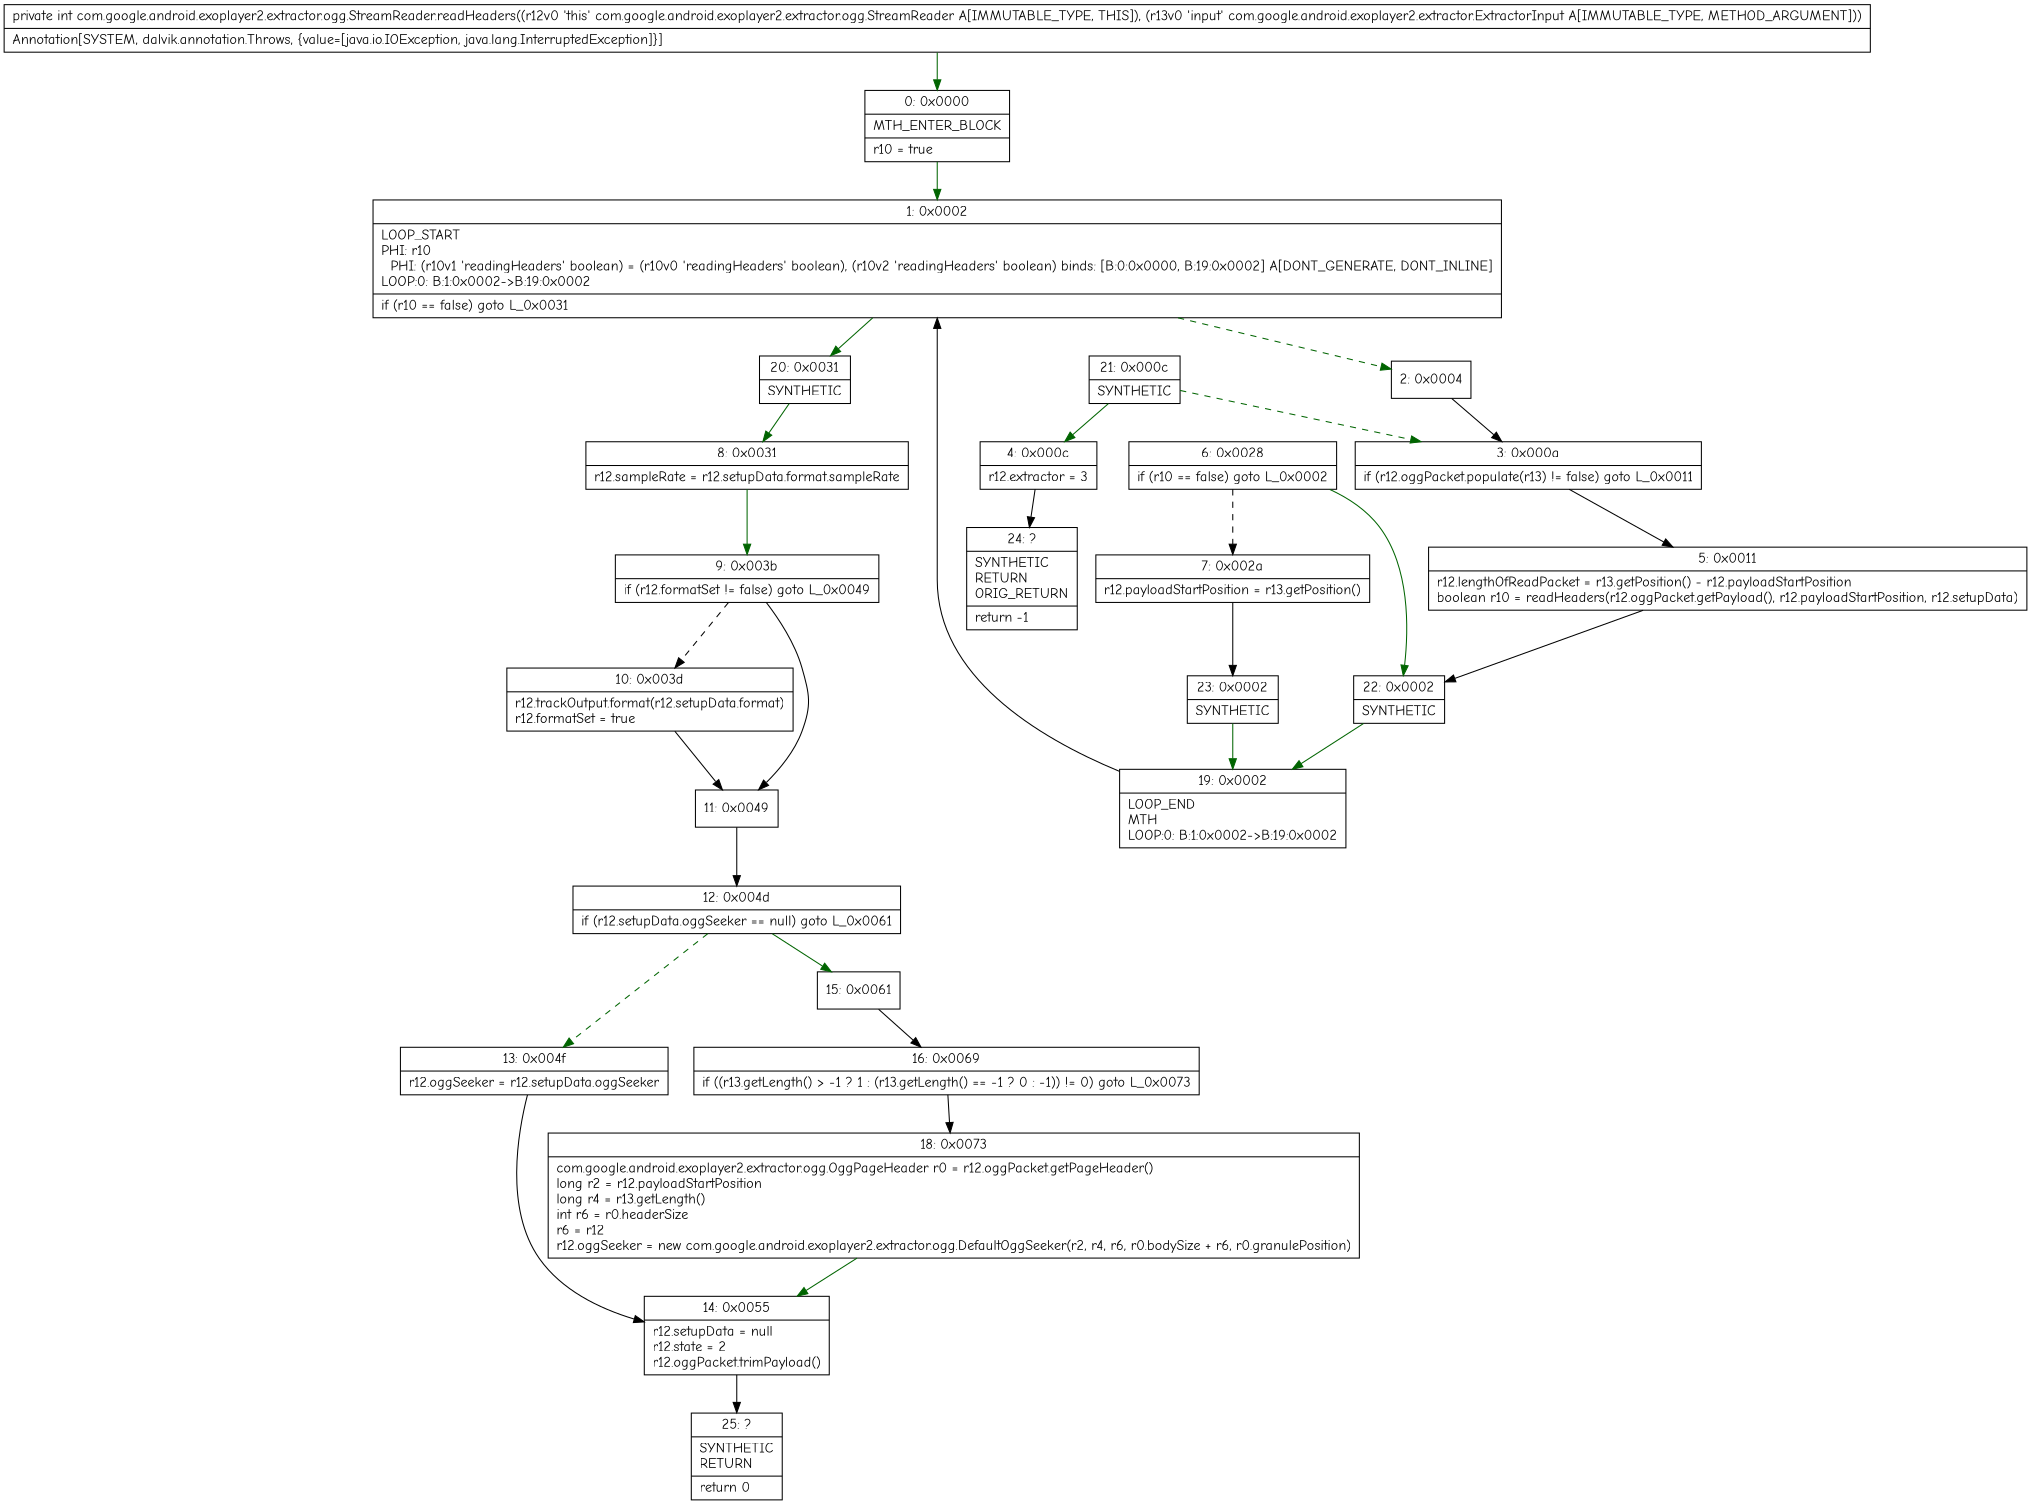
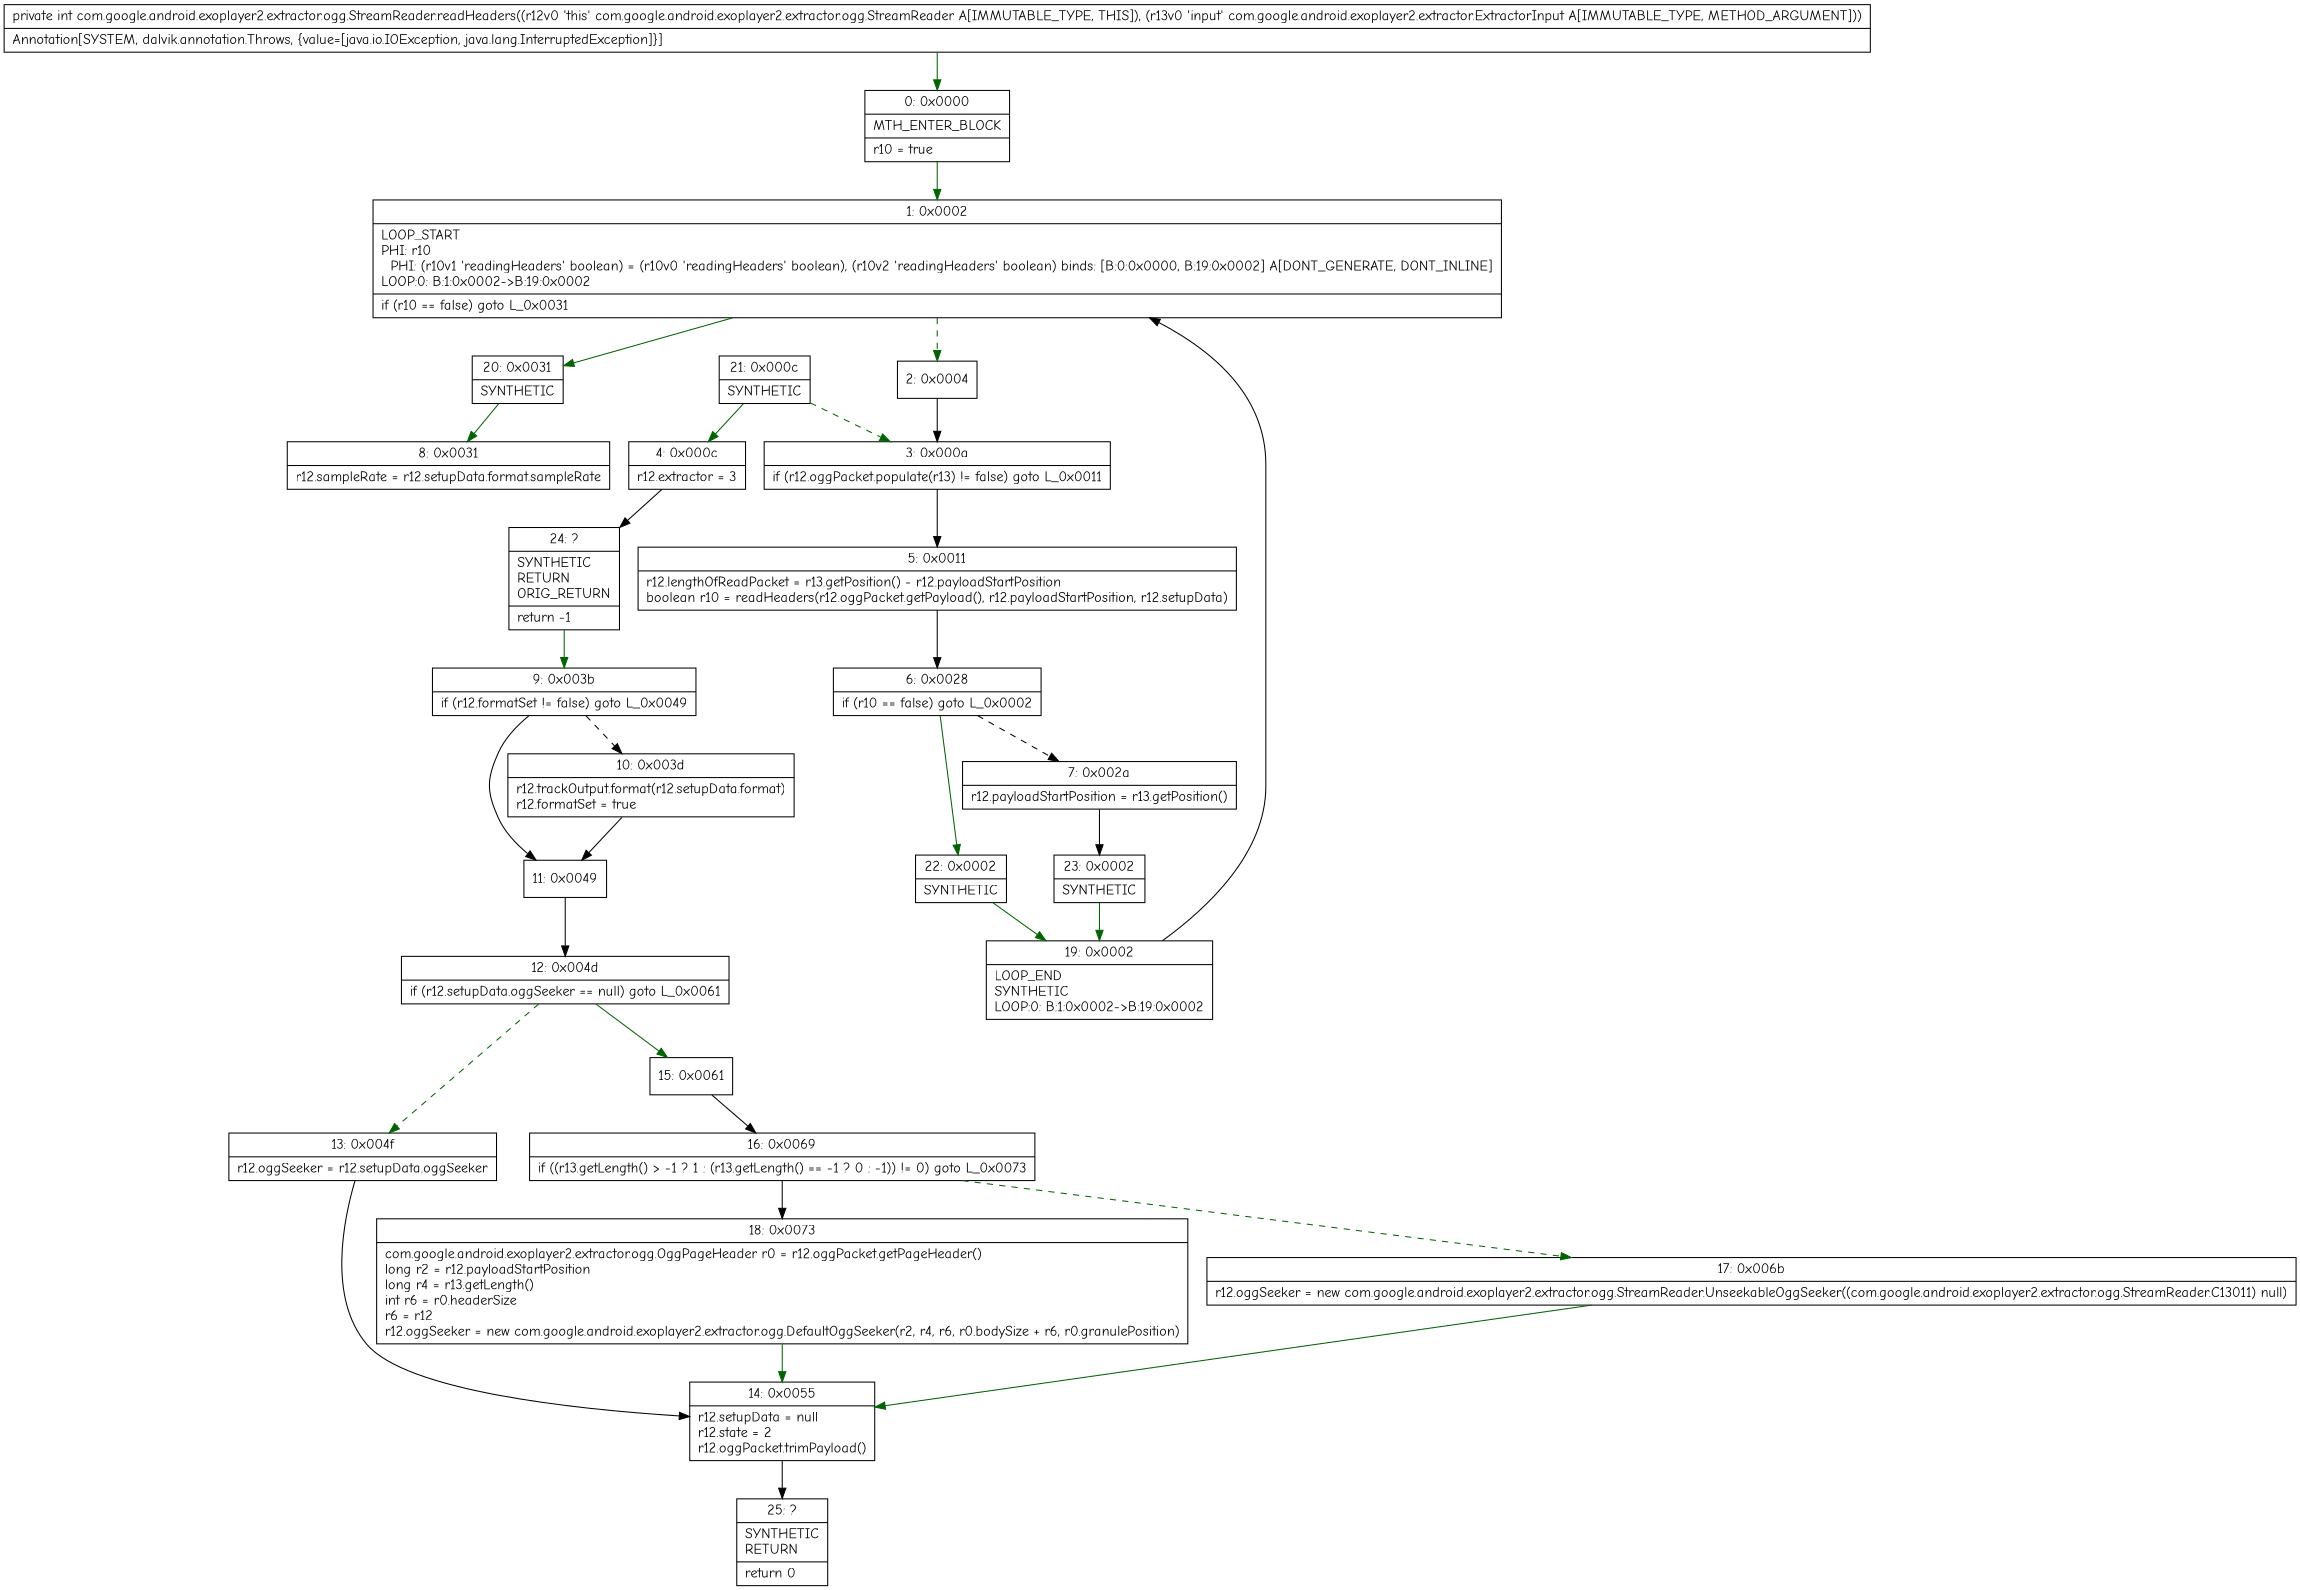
(747, 517) -> (564, 644)
(1549, 644) -> (937, 634)
(1143, 820) -> (1032, 991)
none -> (1752, 1281)
